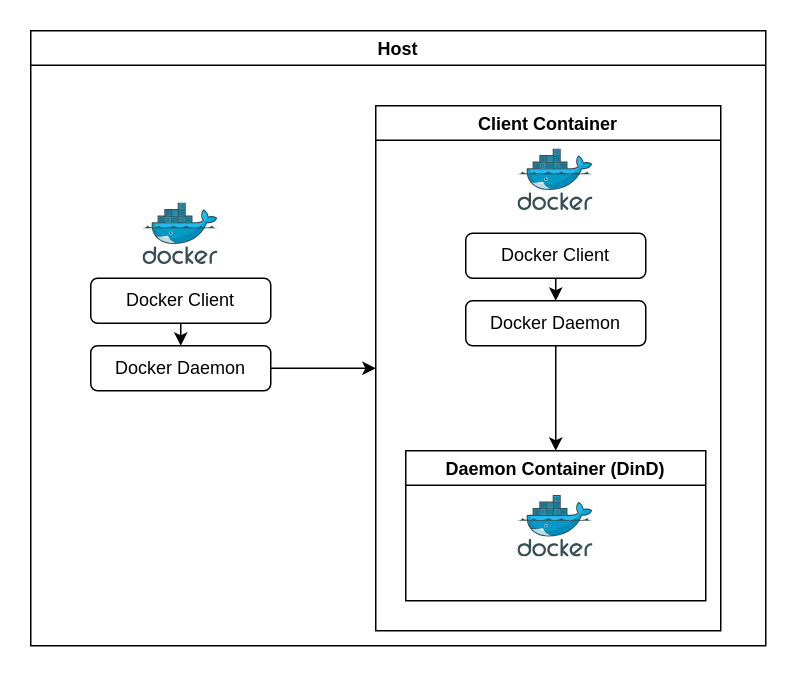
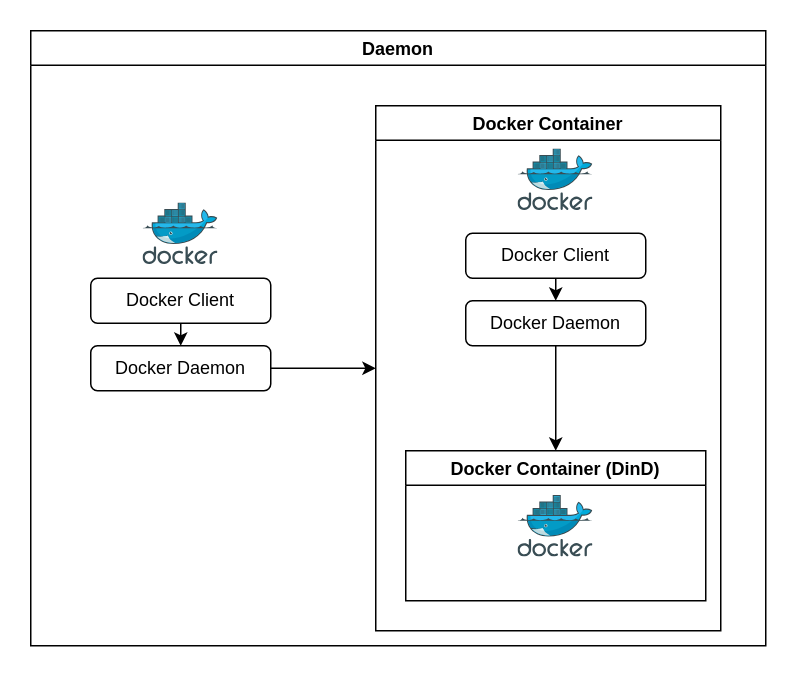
(398, 49) -> (398, 49)
(548, 124) -> (548, 124)
(555, 469) -> (555, 469)
